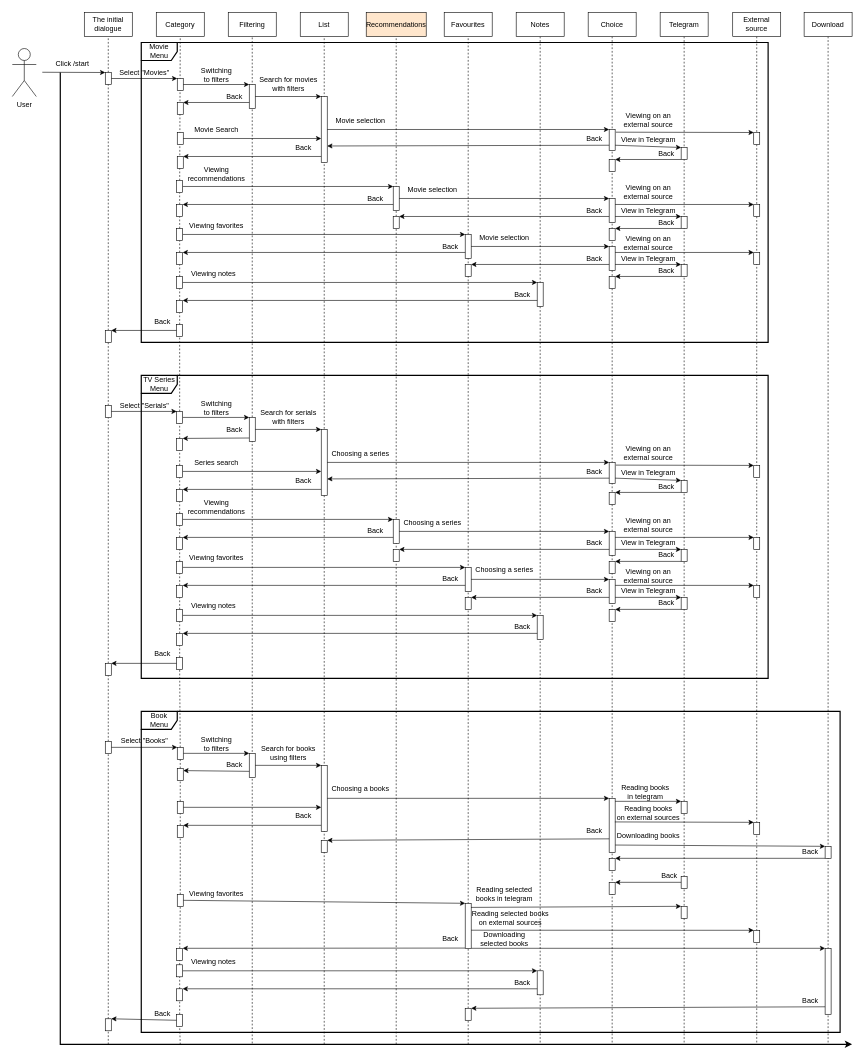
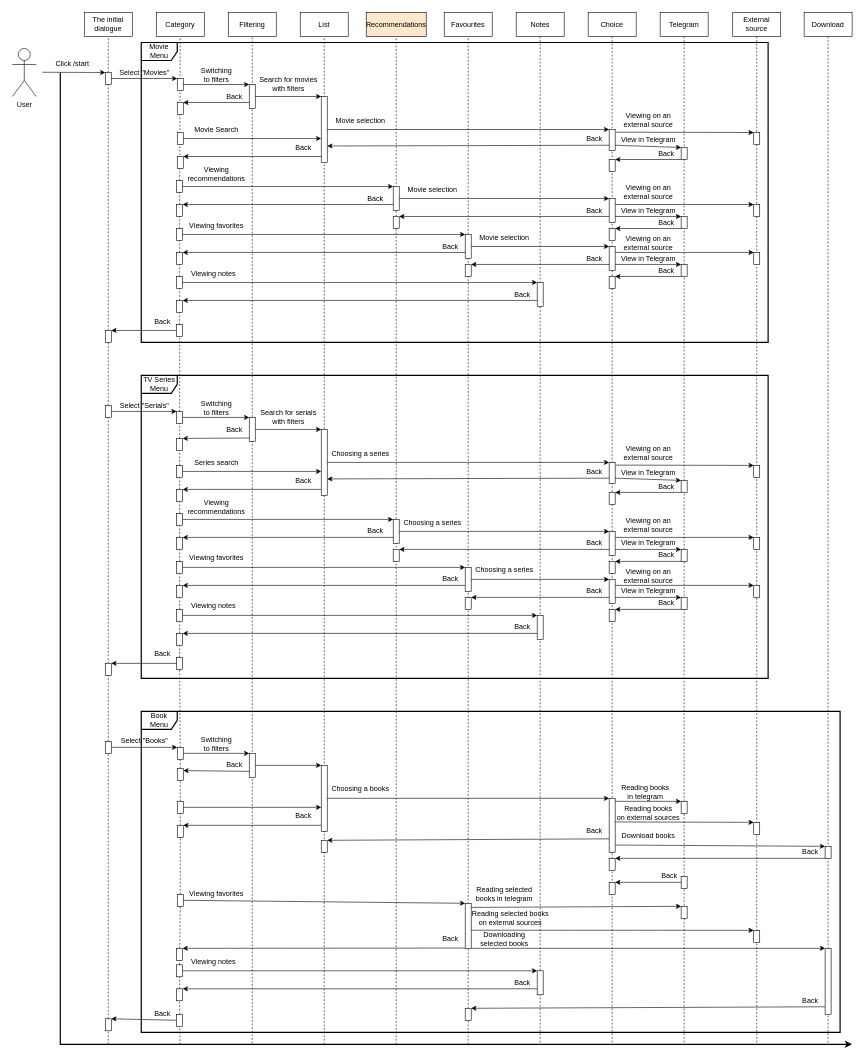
(288, 753) -> none
(649, 836) -> (649, 836)
